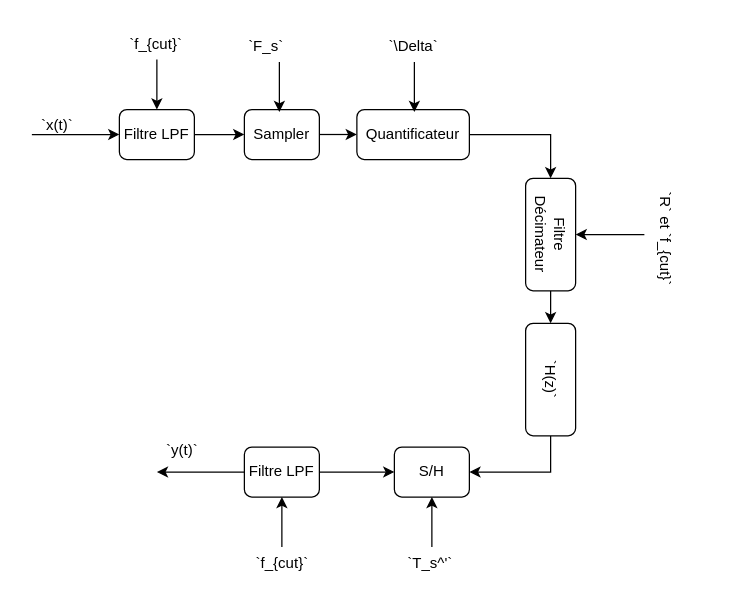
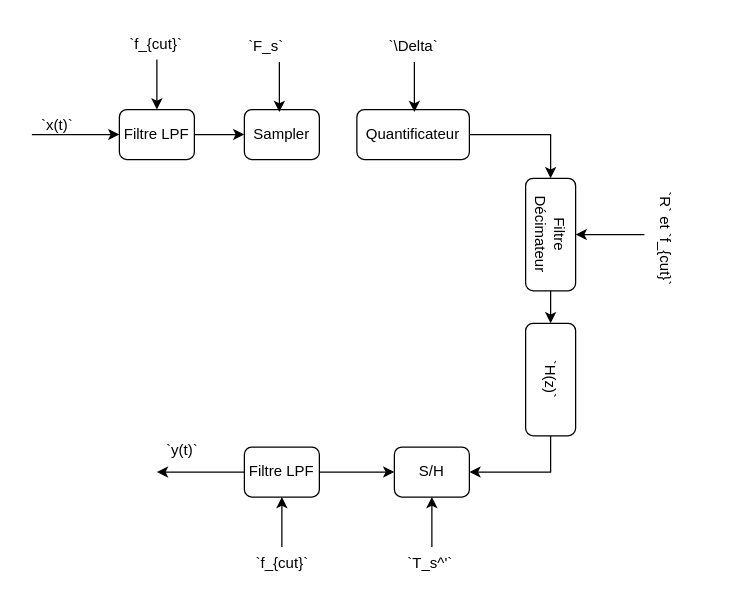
(334, 134) -> none
